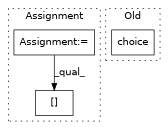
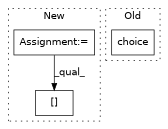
(54, 16) -> (54, 16)
